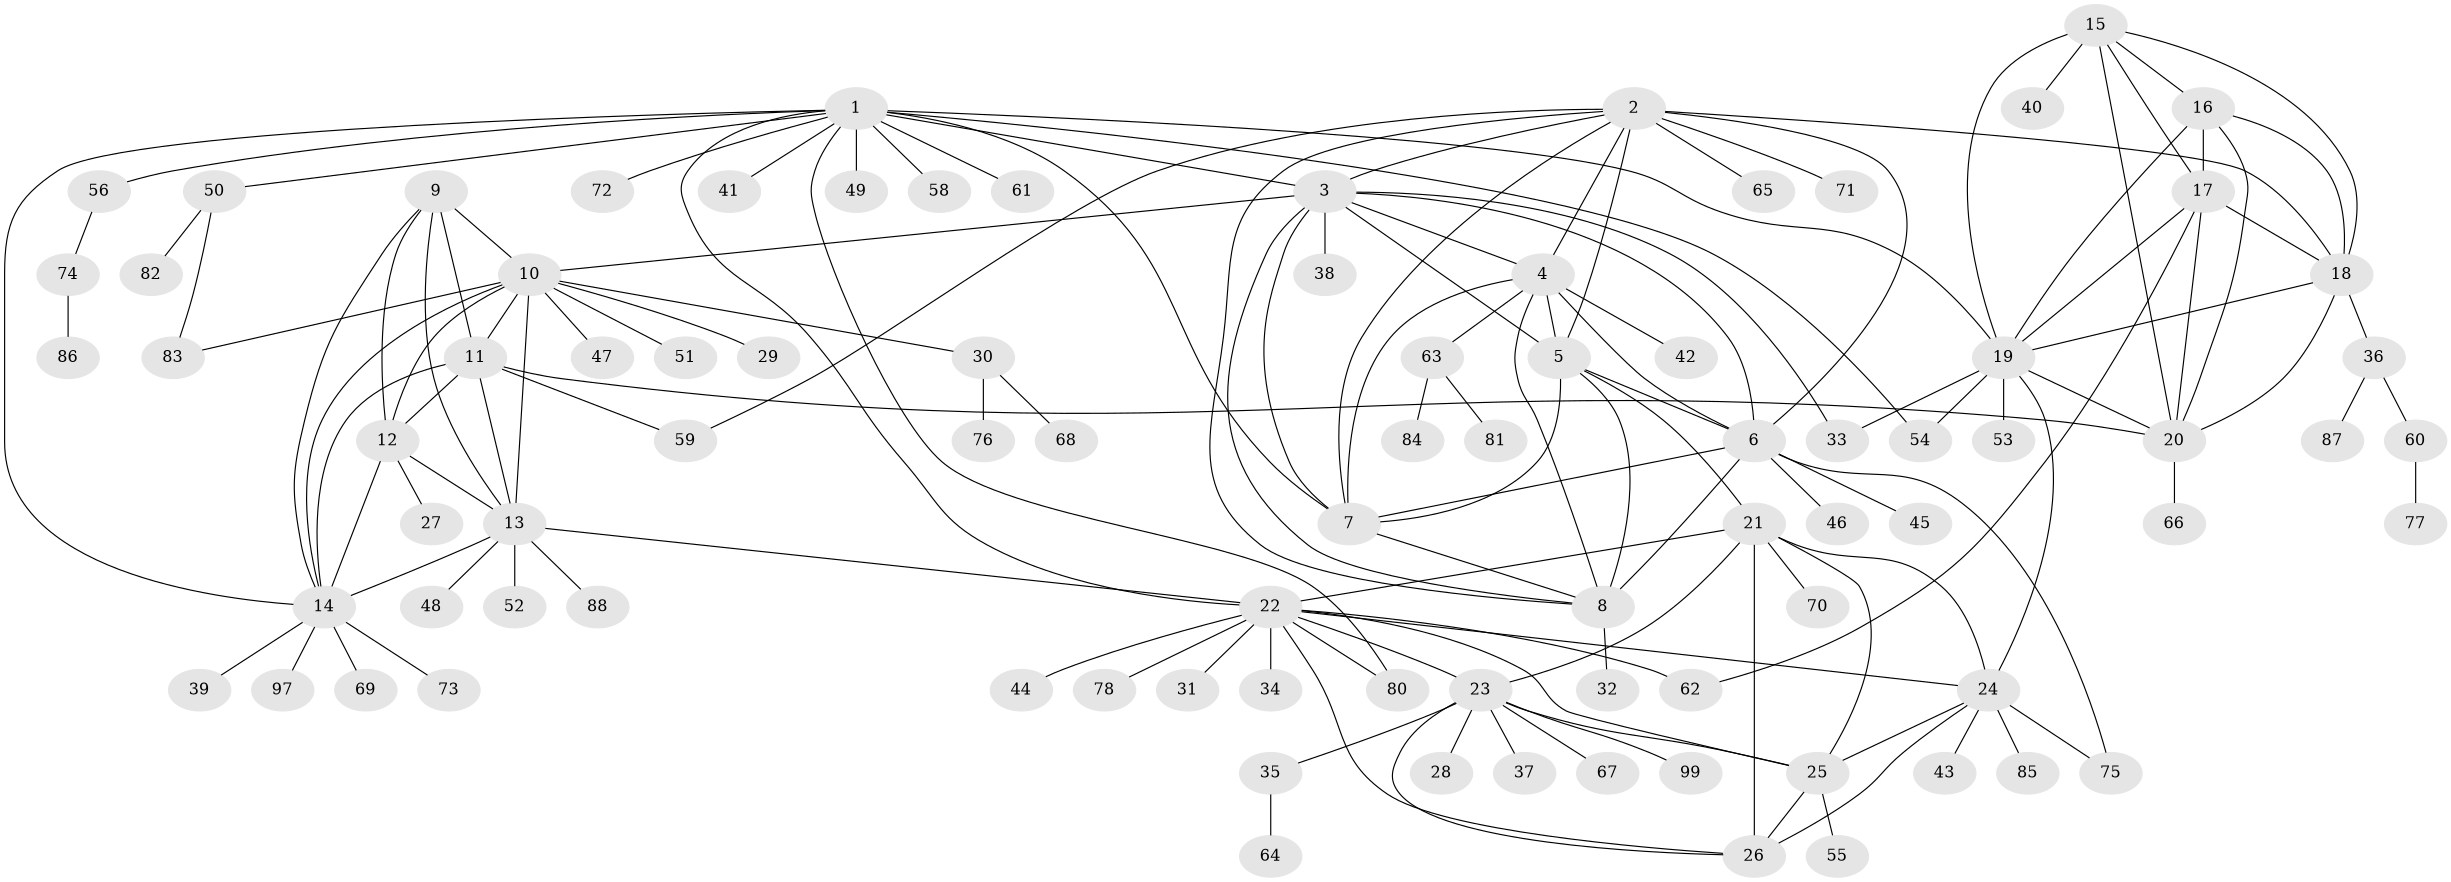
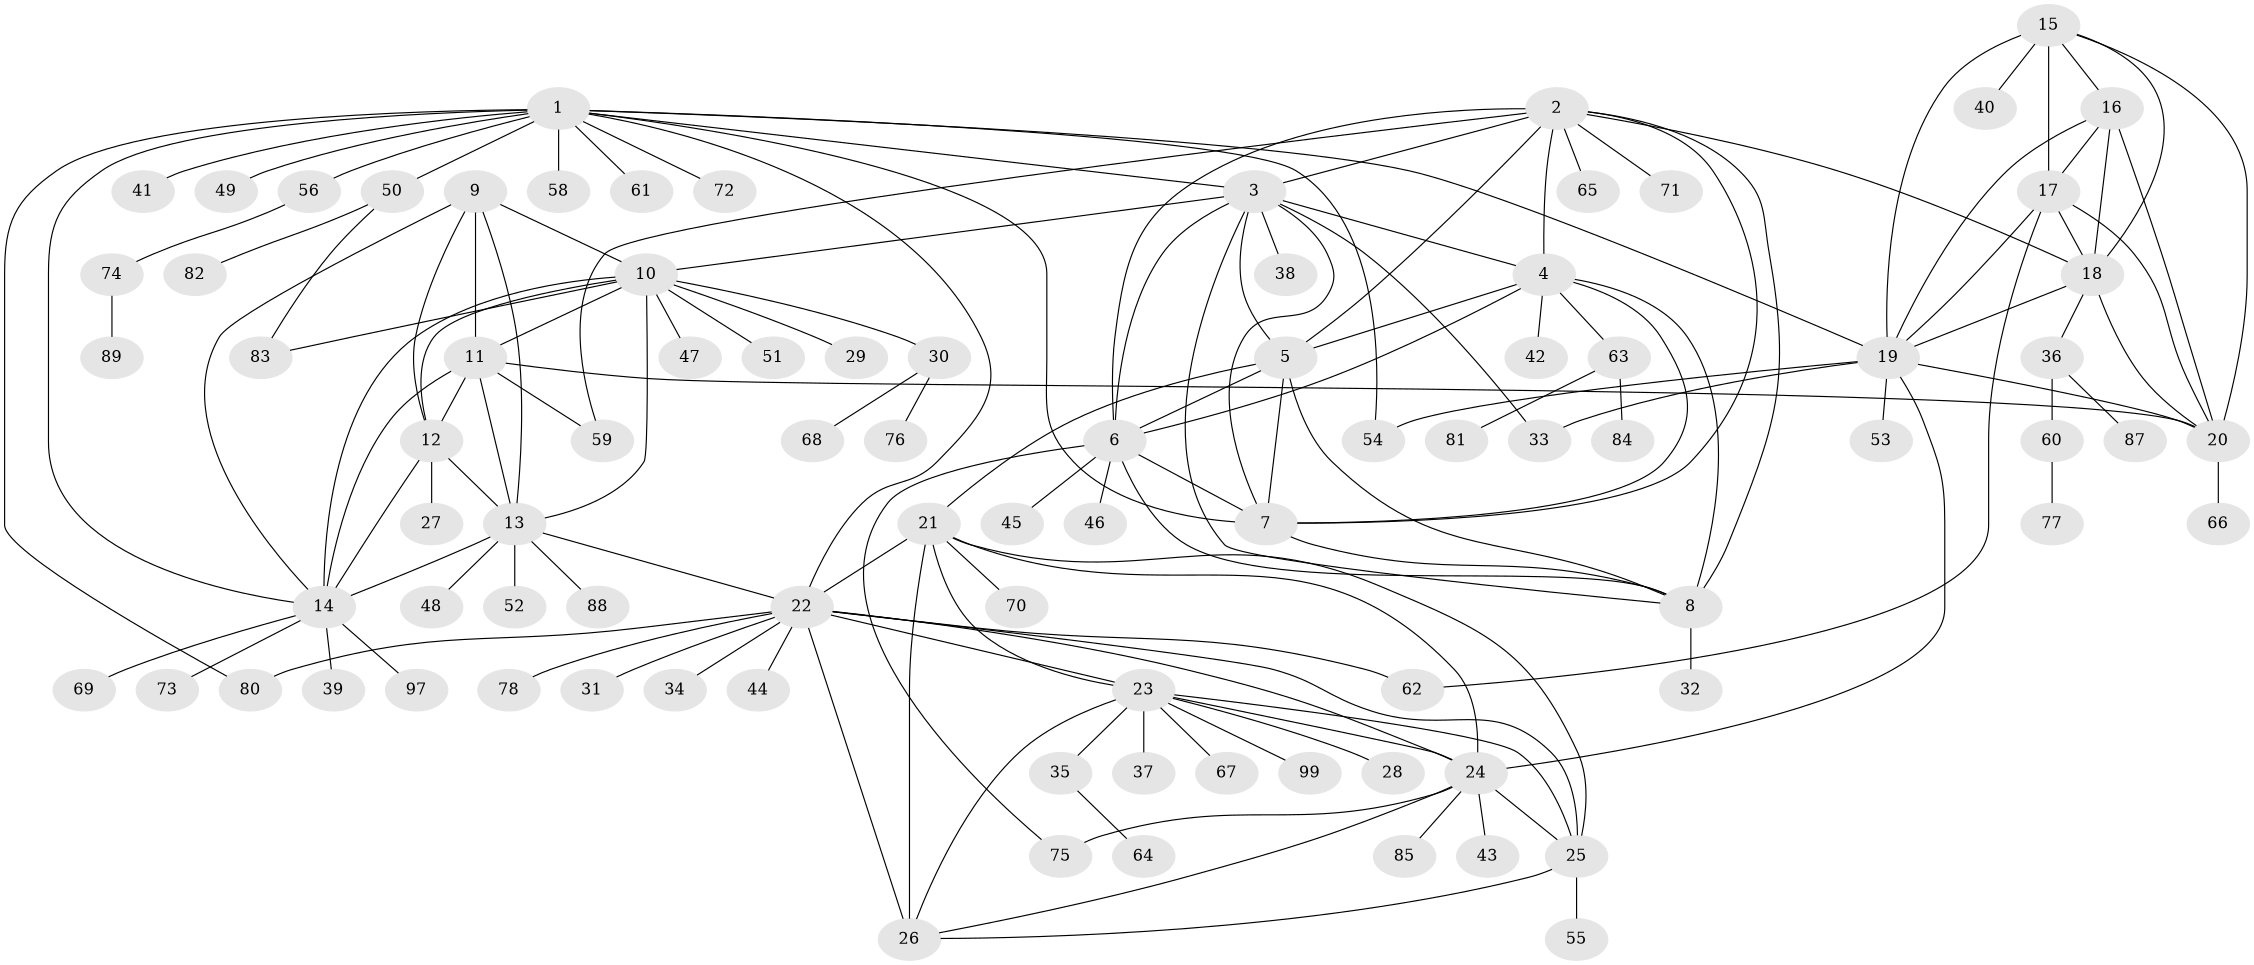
(68, 358) -> (112, 358)
none -> (1314, 726)
